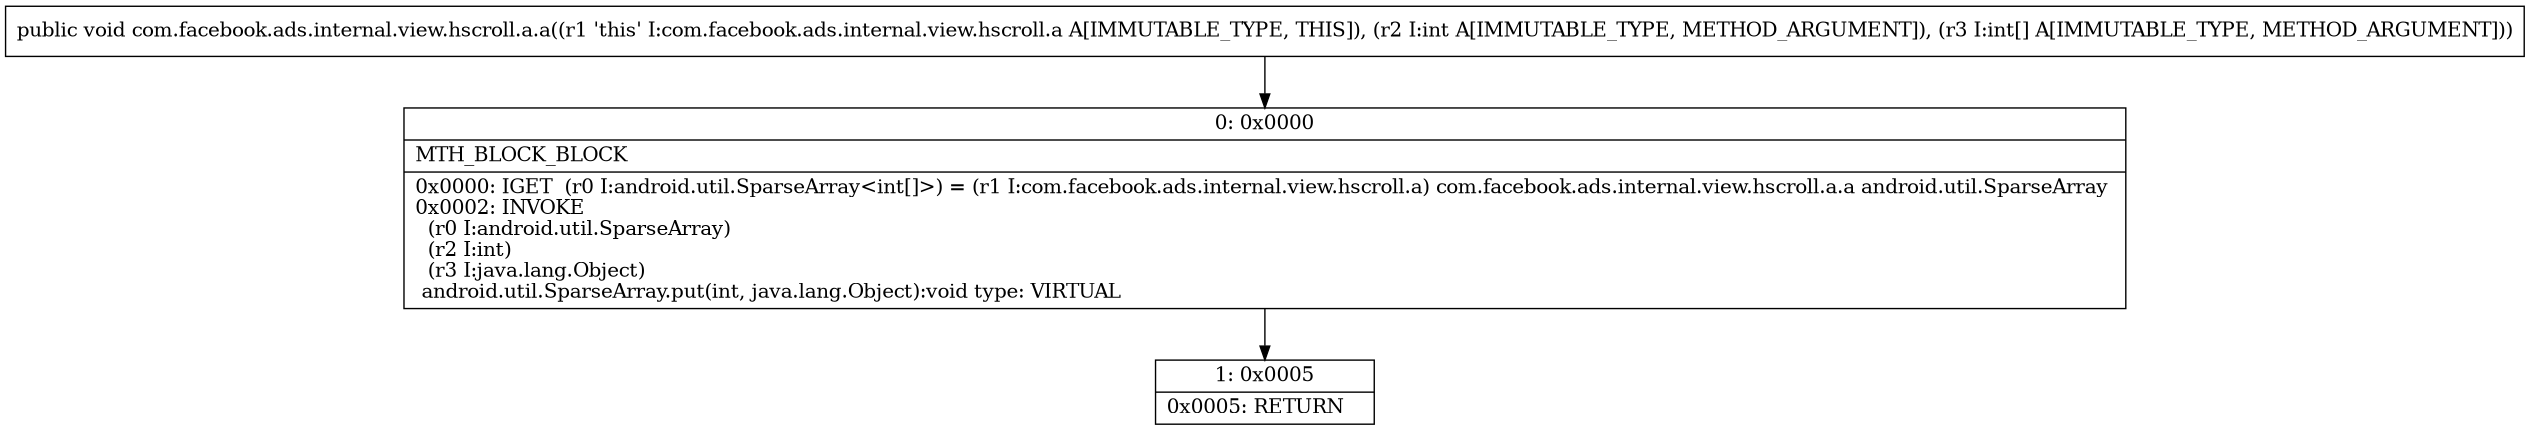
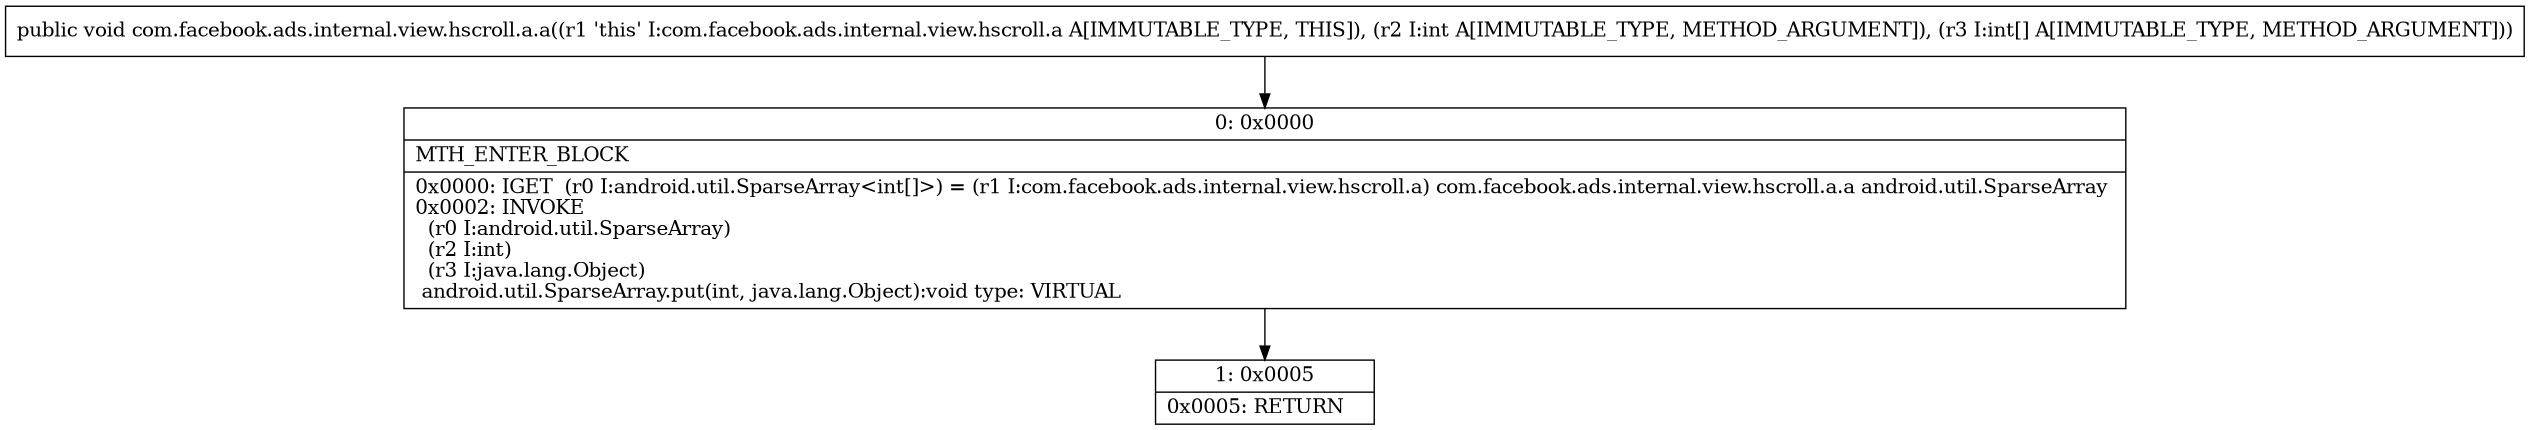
(522, 155) -> (522, 155)
